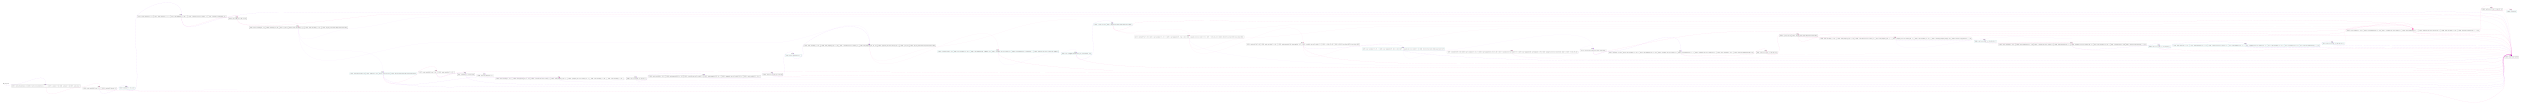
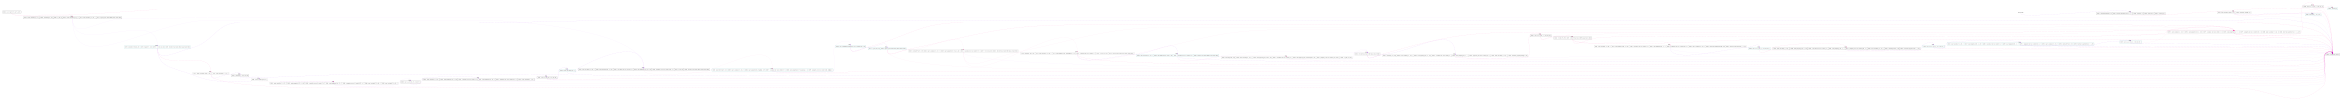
(182, 16) -> none
